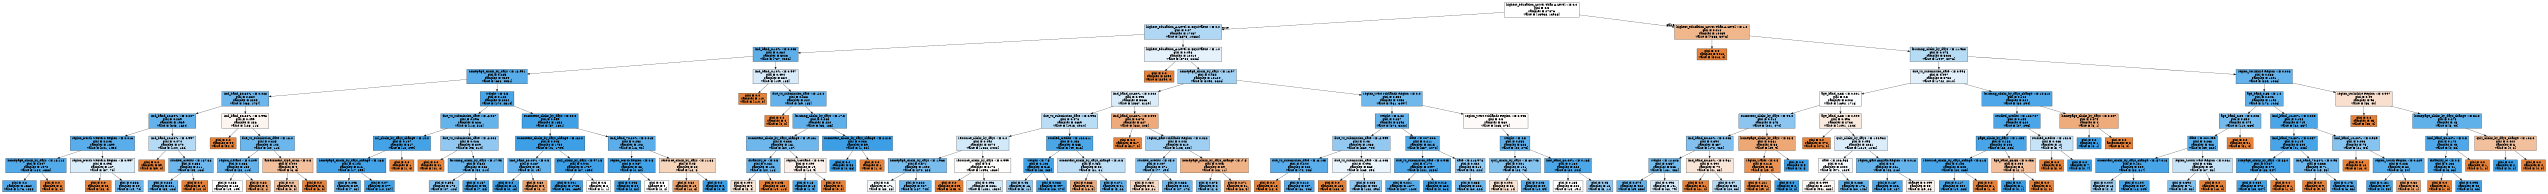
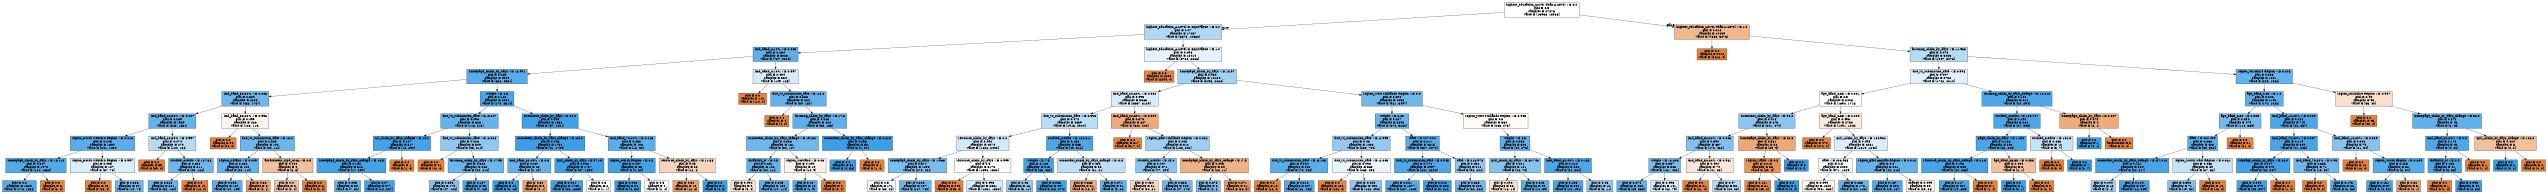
(227, 186) -> (227, 186)
(774, 186) -> (774, 186)
(1568, 186) -> (1568, 186)
